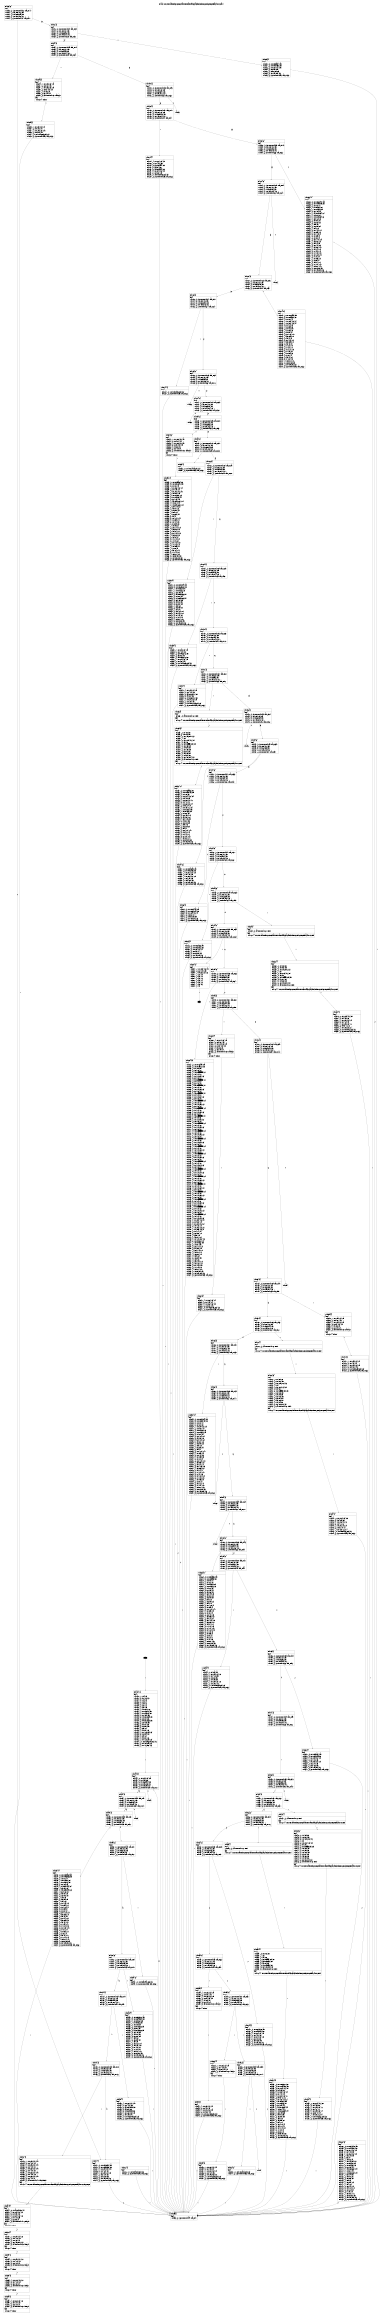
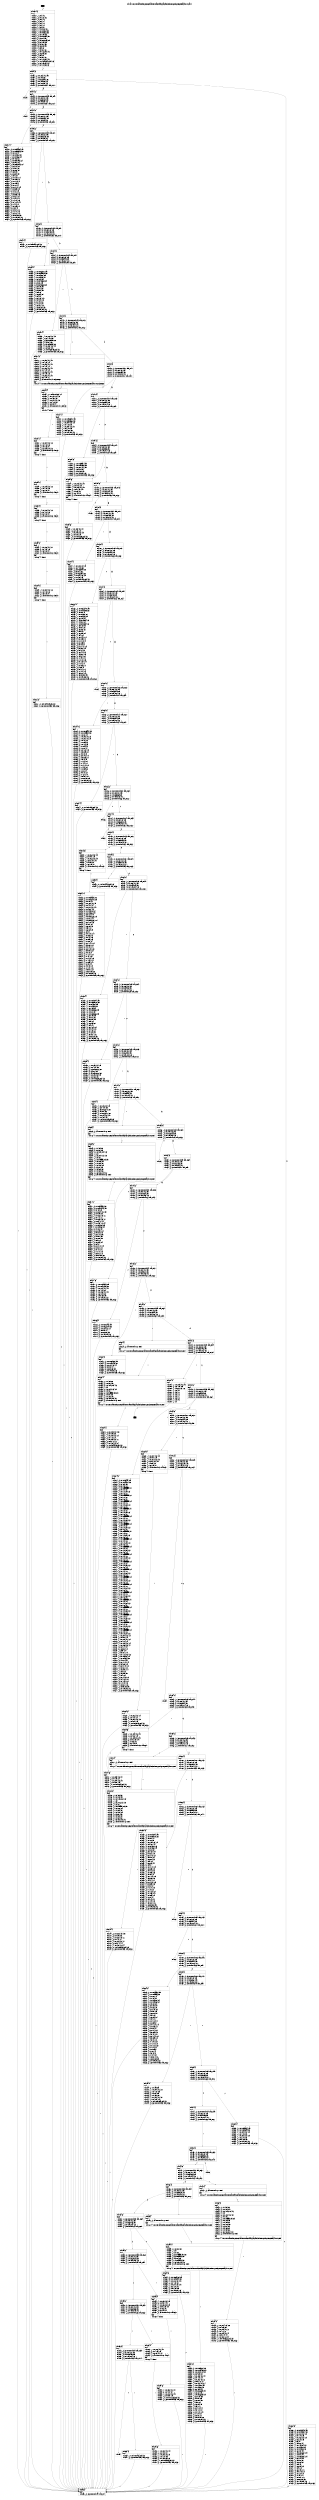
none -> (46, 593)
(106, 2118) -> (97, 346)
